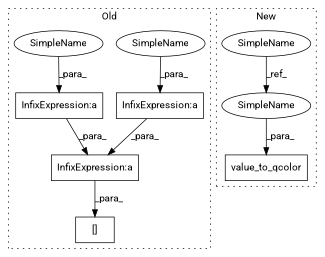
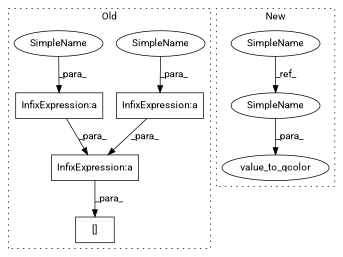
(266, 168) -> (276, 168)
